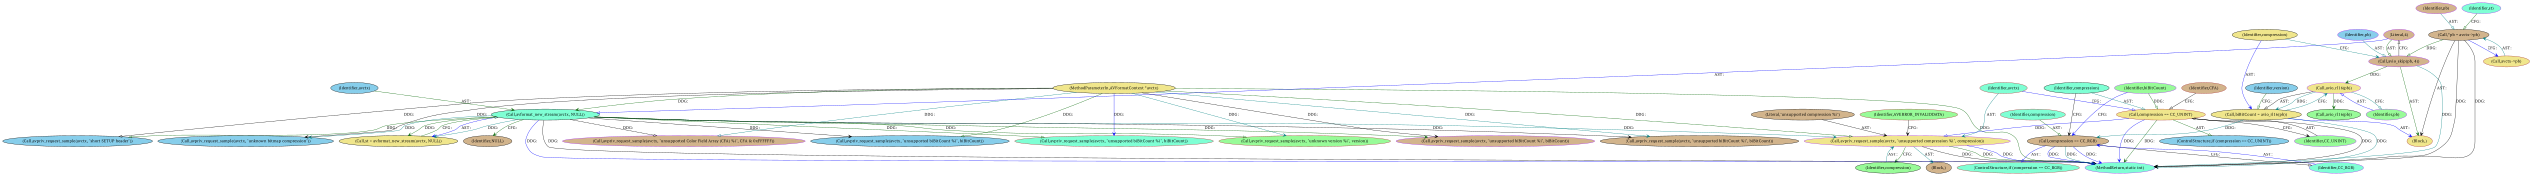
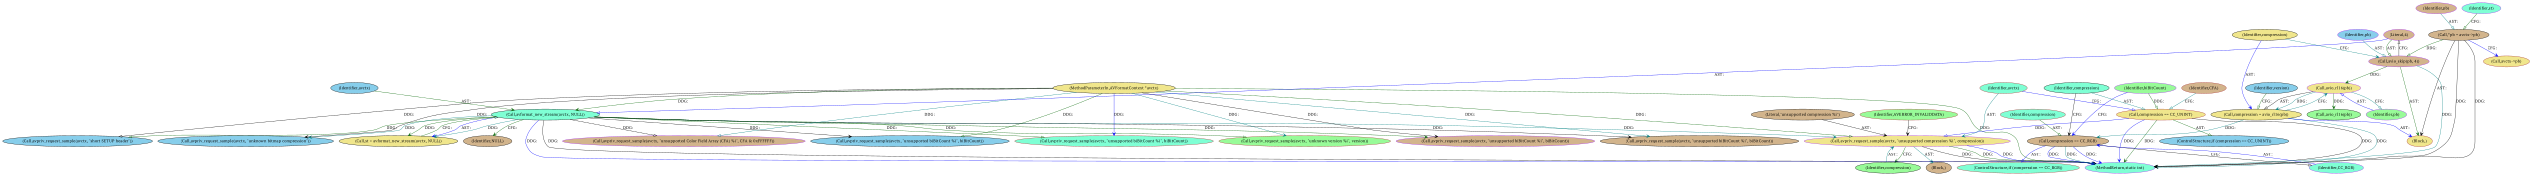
(2498, 45) -> none
(2184, 100) -> (2184, 100)
(2256, 115) -> (2256, 115)
(2325, 141) -> none
